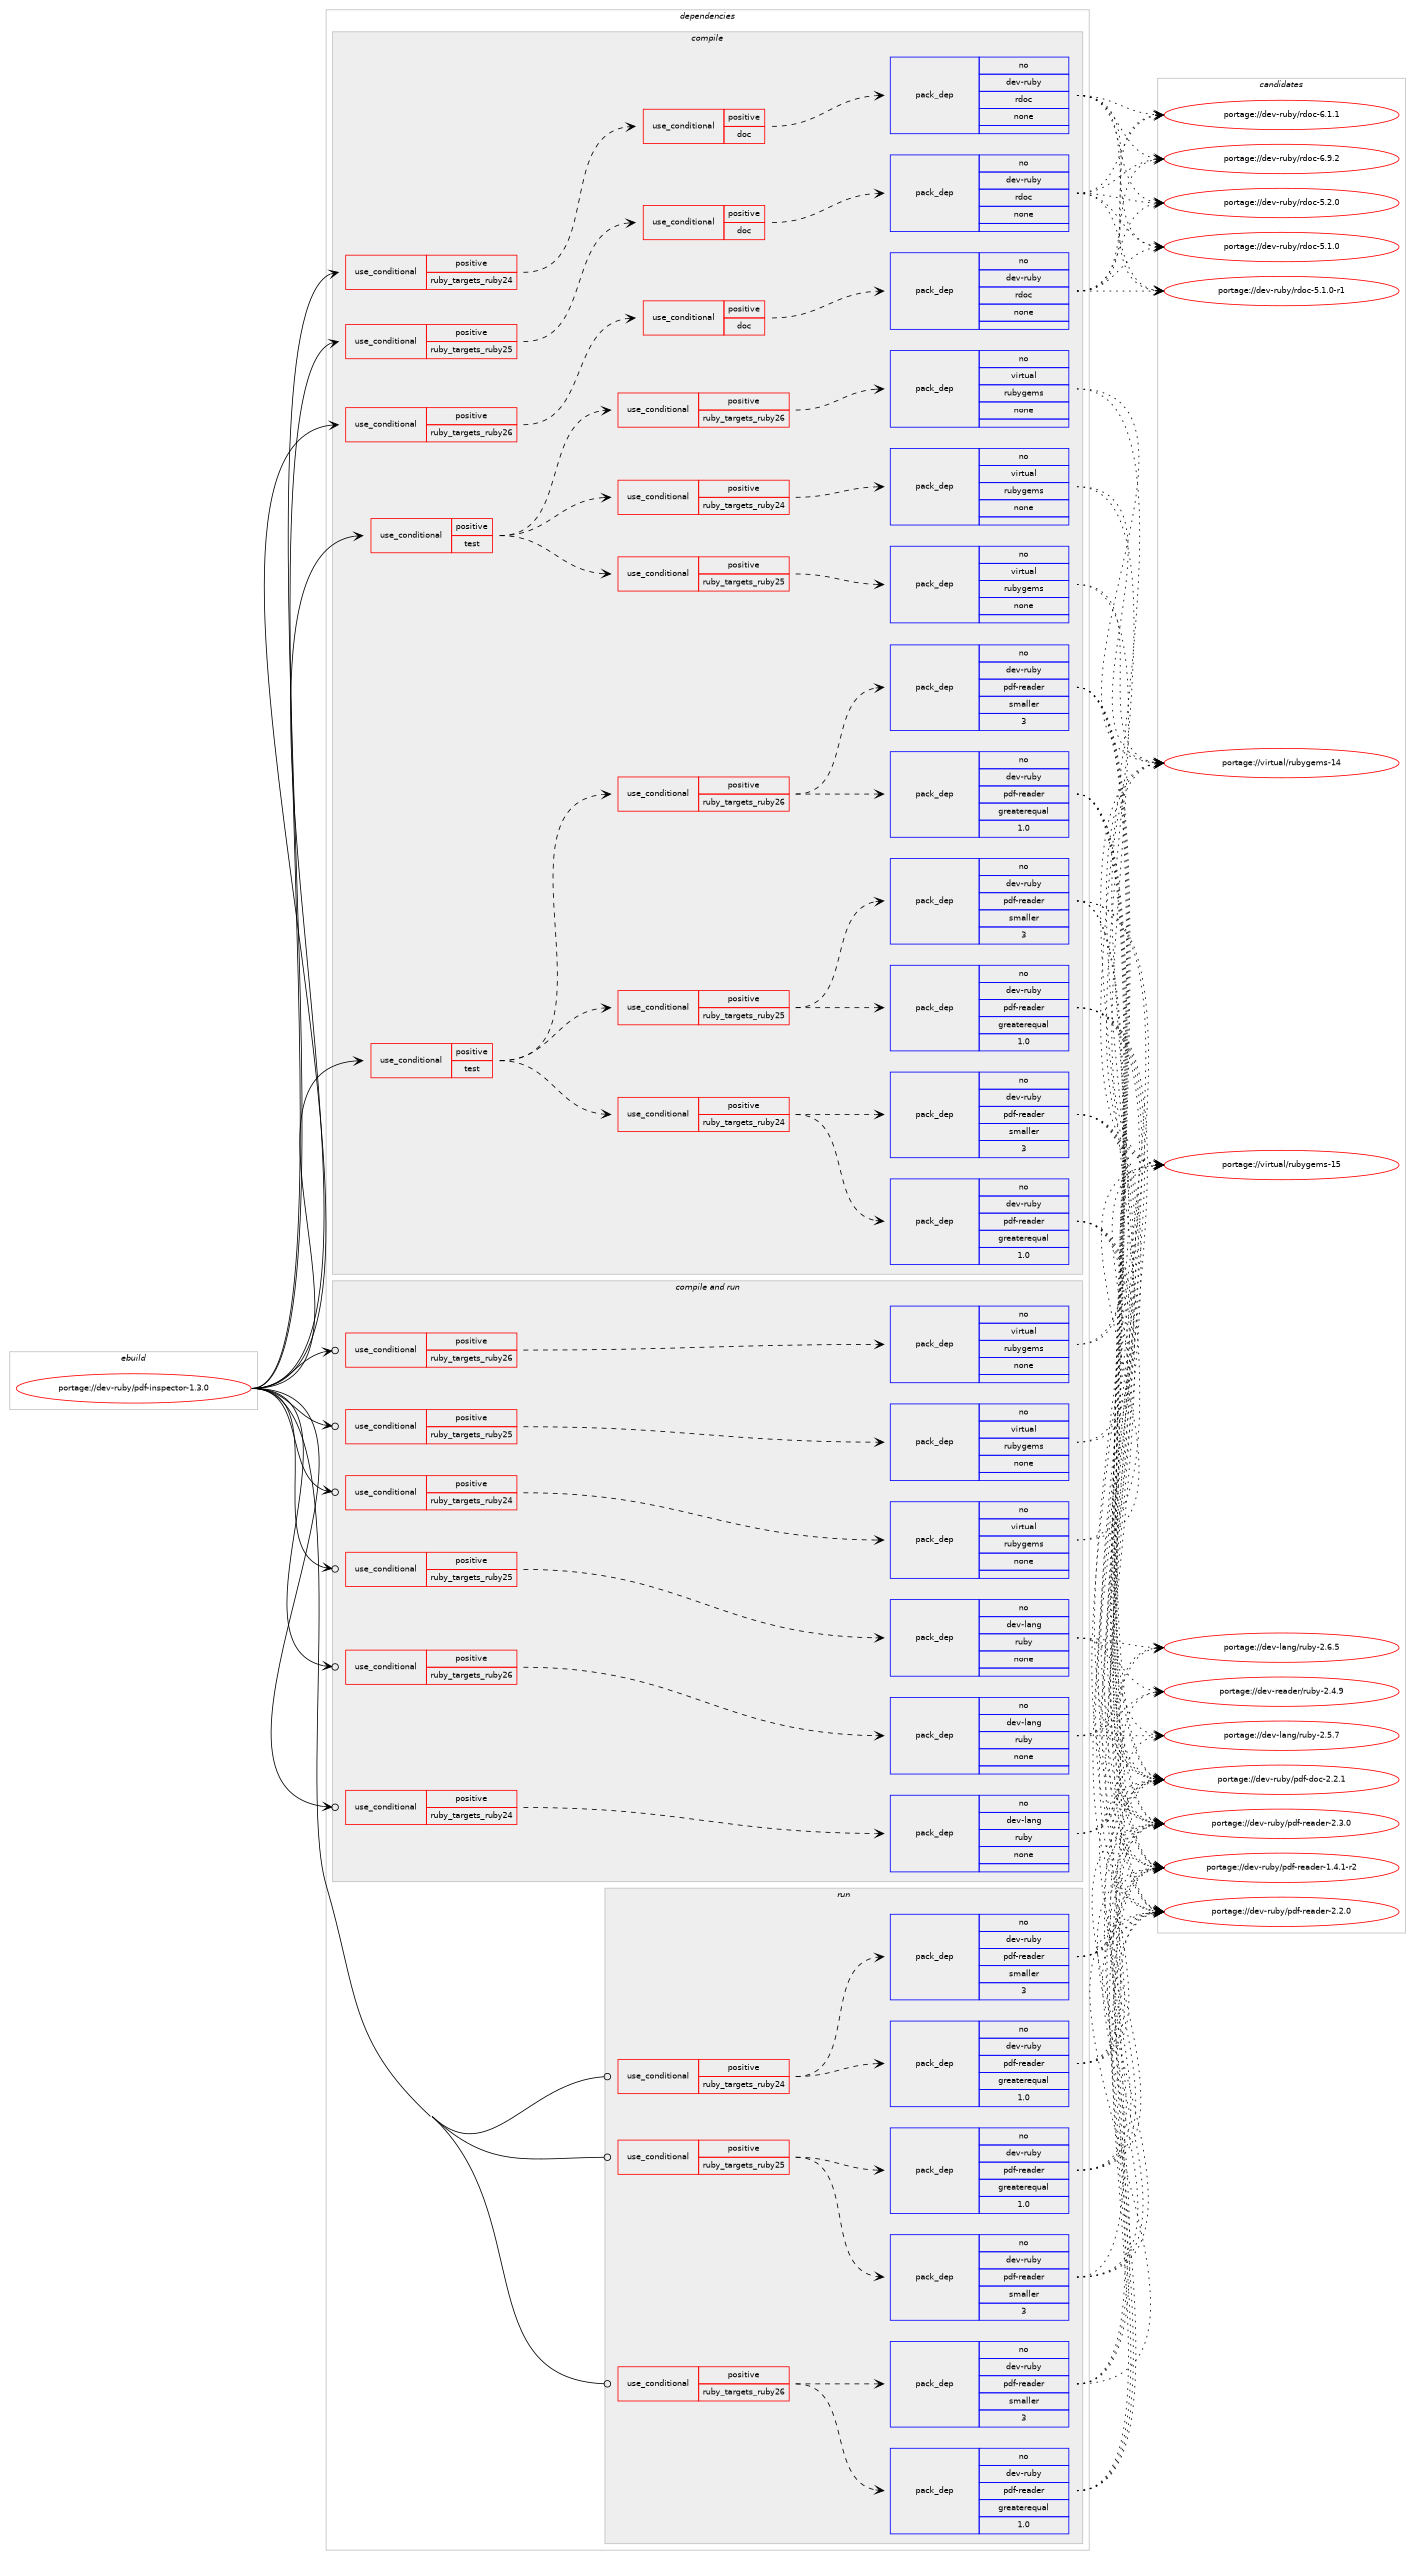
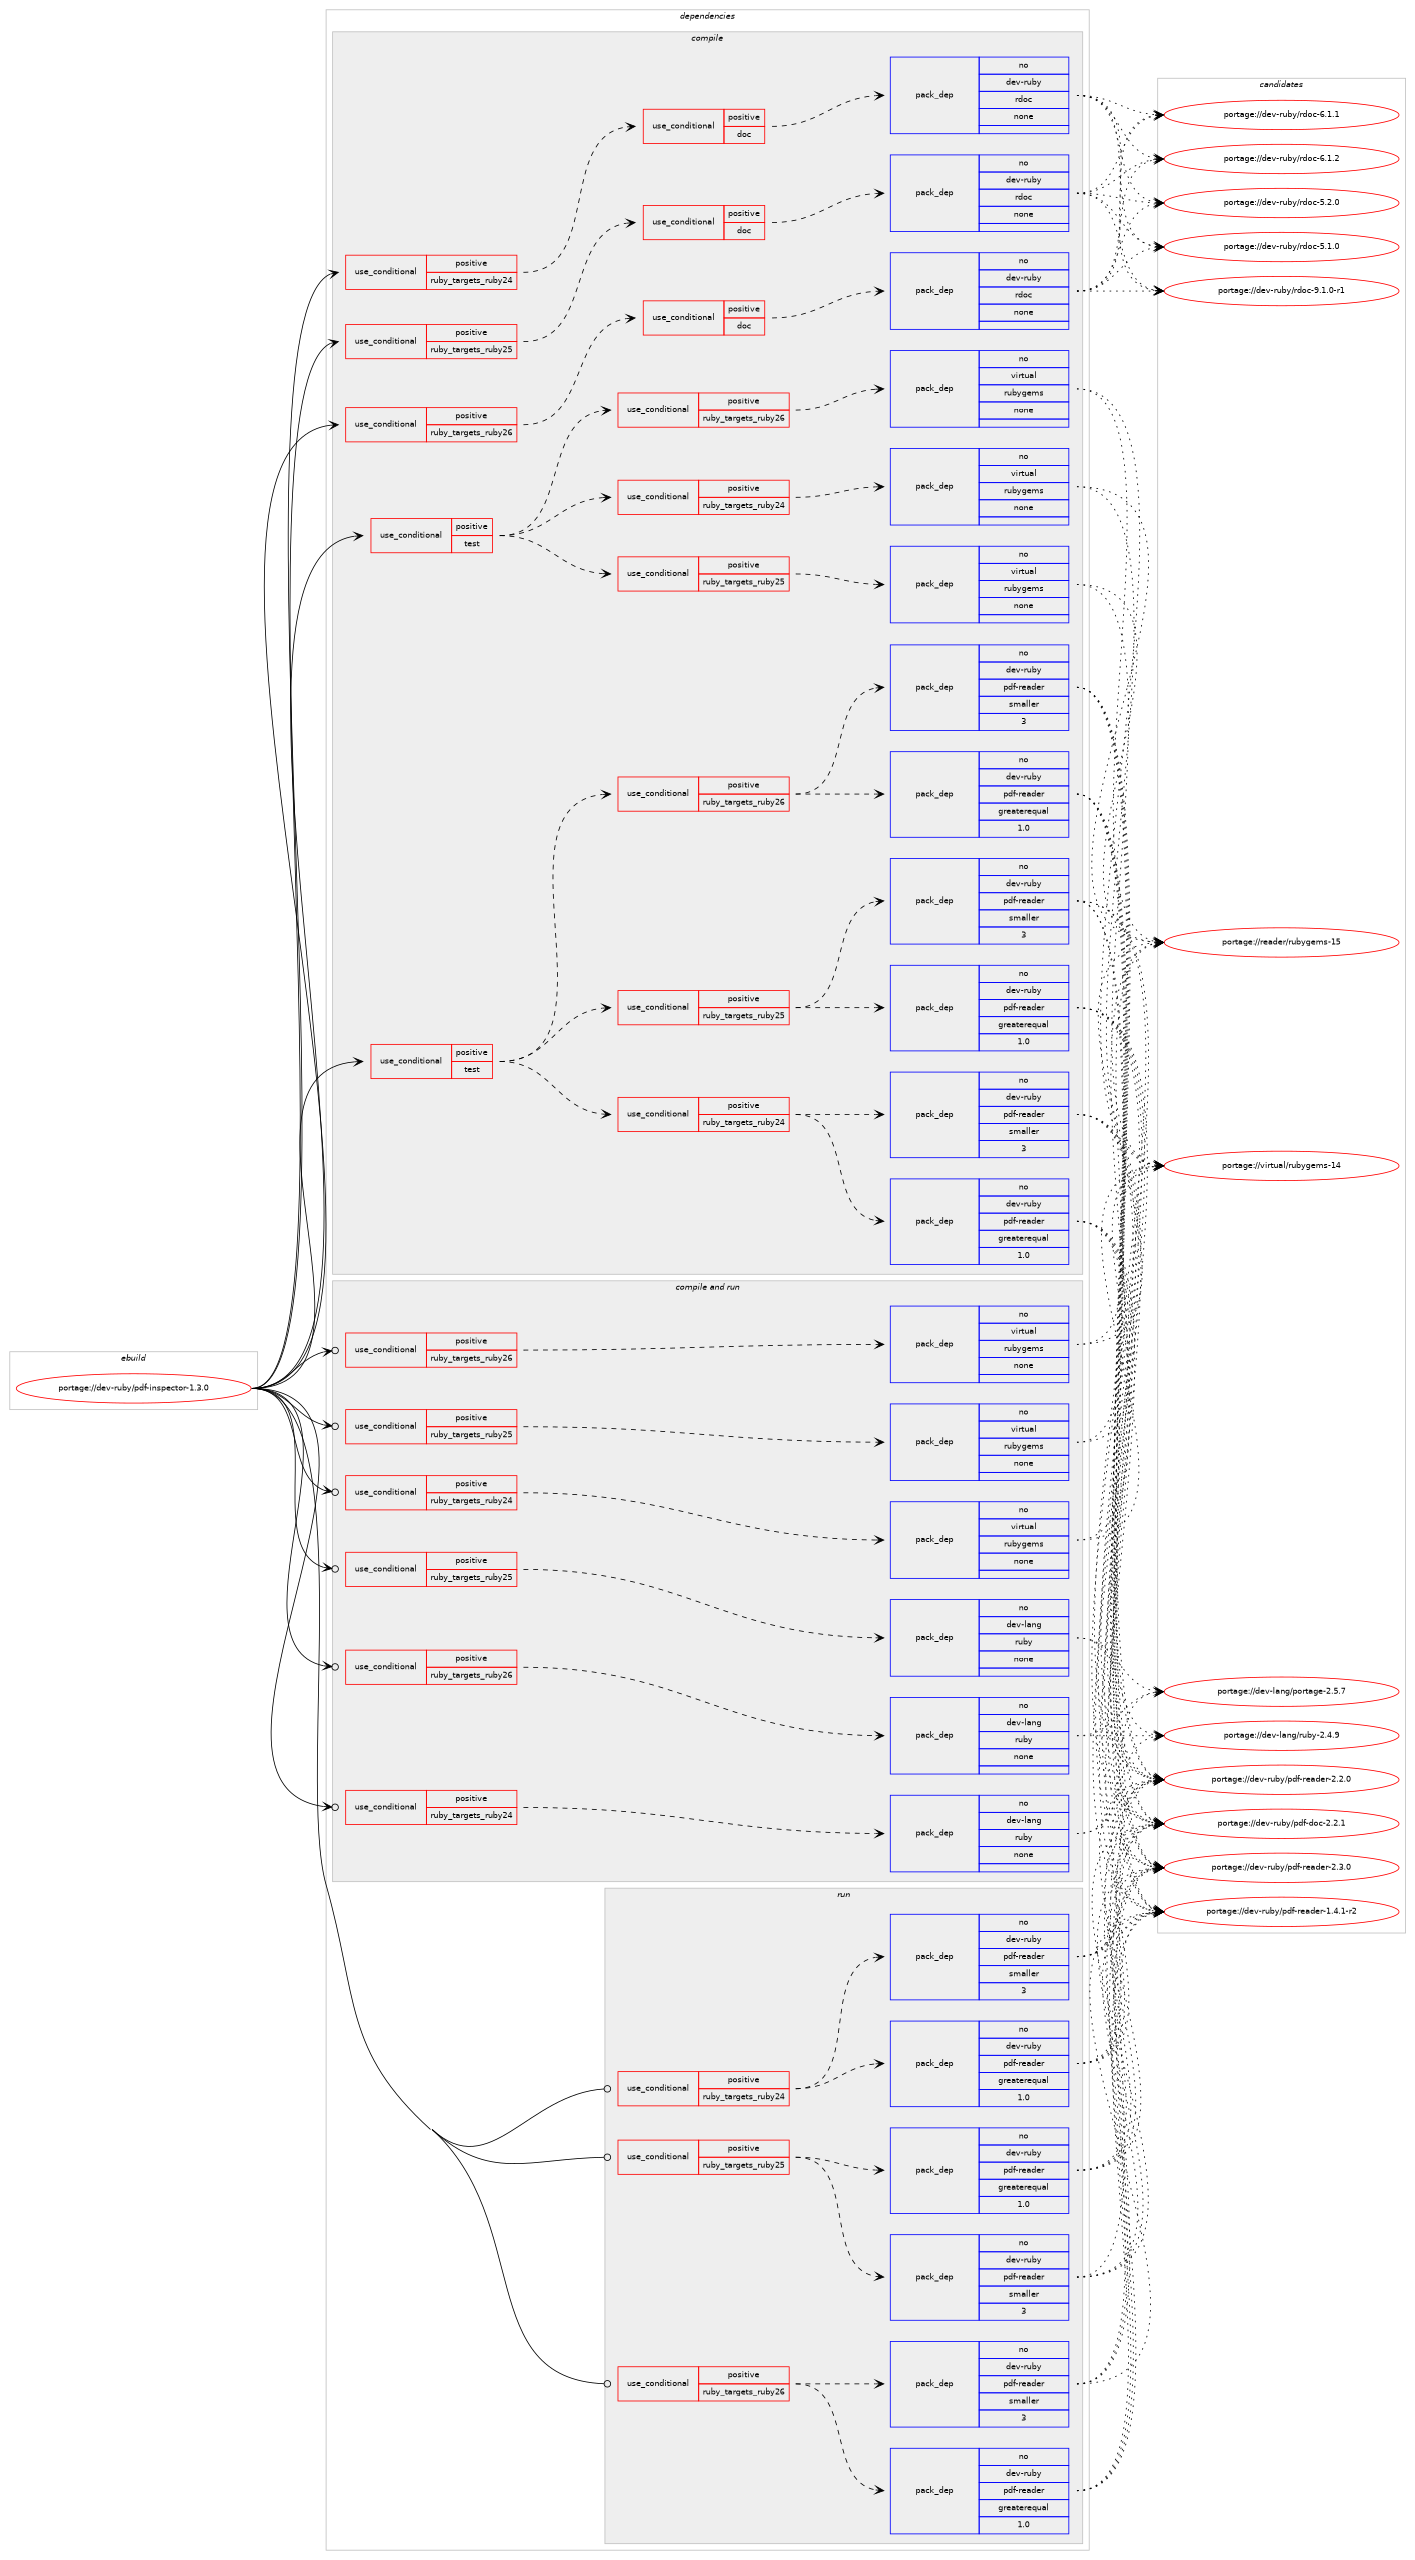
(1282, 159) -> (1282, 159)
(1282, 291) -> (1282, 291)
(1282, 1165) -> (1282, 942)
(1282, 1648) -> none
(1282, 1692) -> (1282, 1736)
(1282, 1736) -> (1282, 1692)
